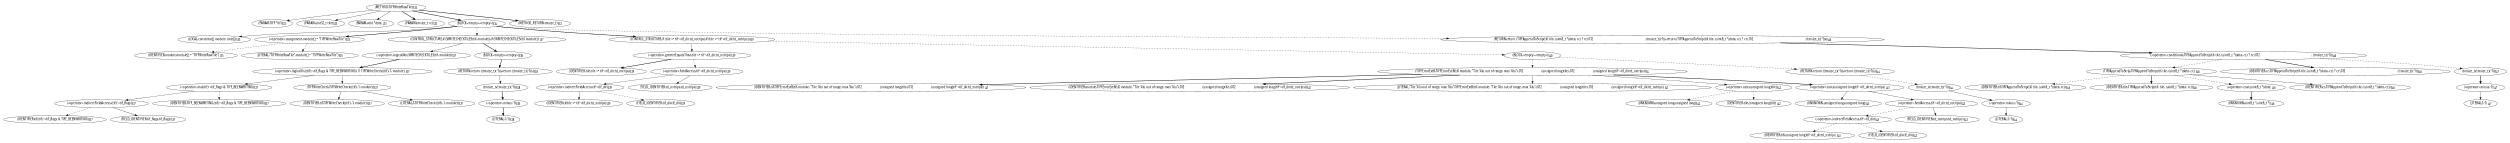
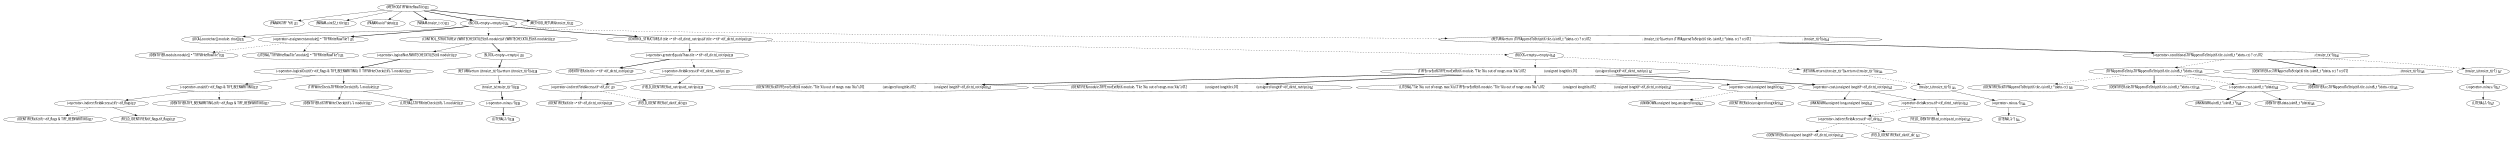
none -> (2290, 104)
